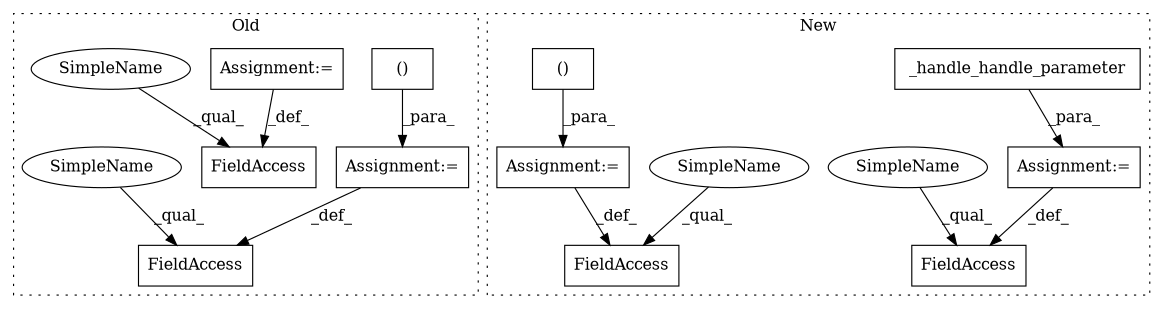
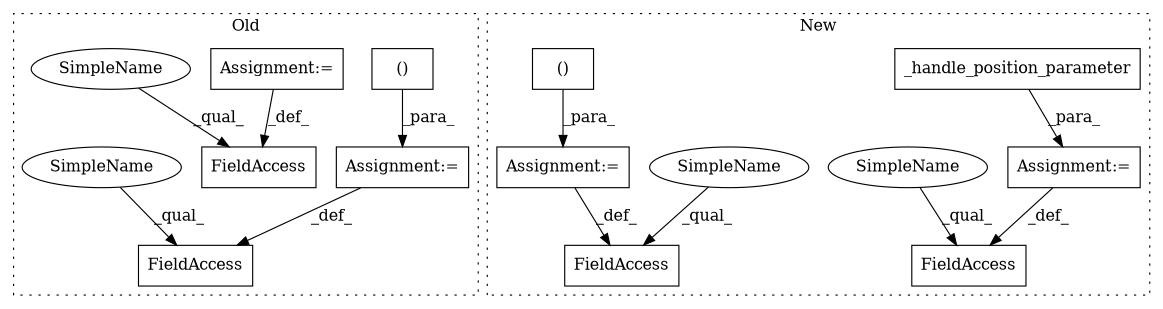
(1018, 69) -> (1018, 69)
